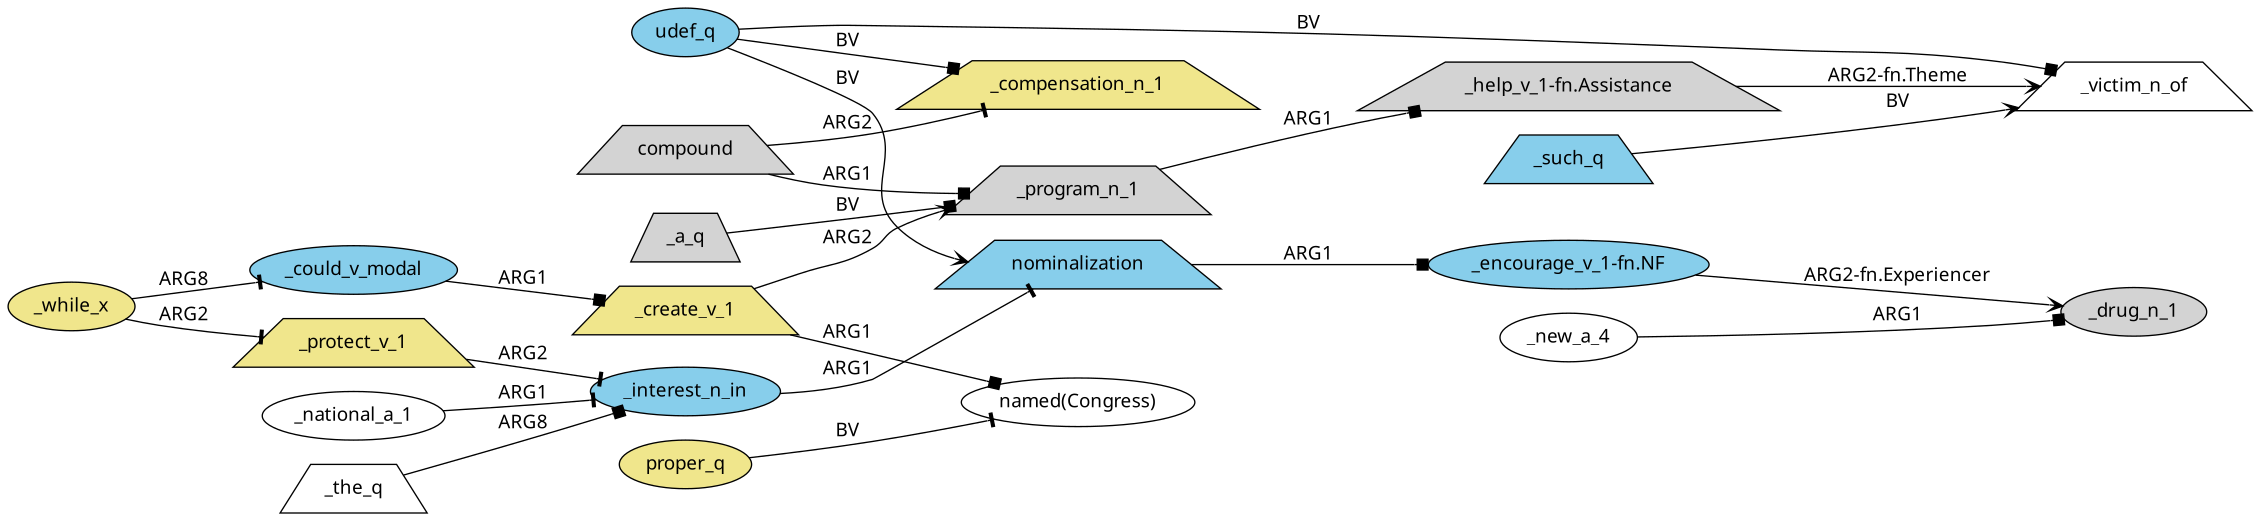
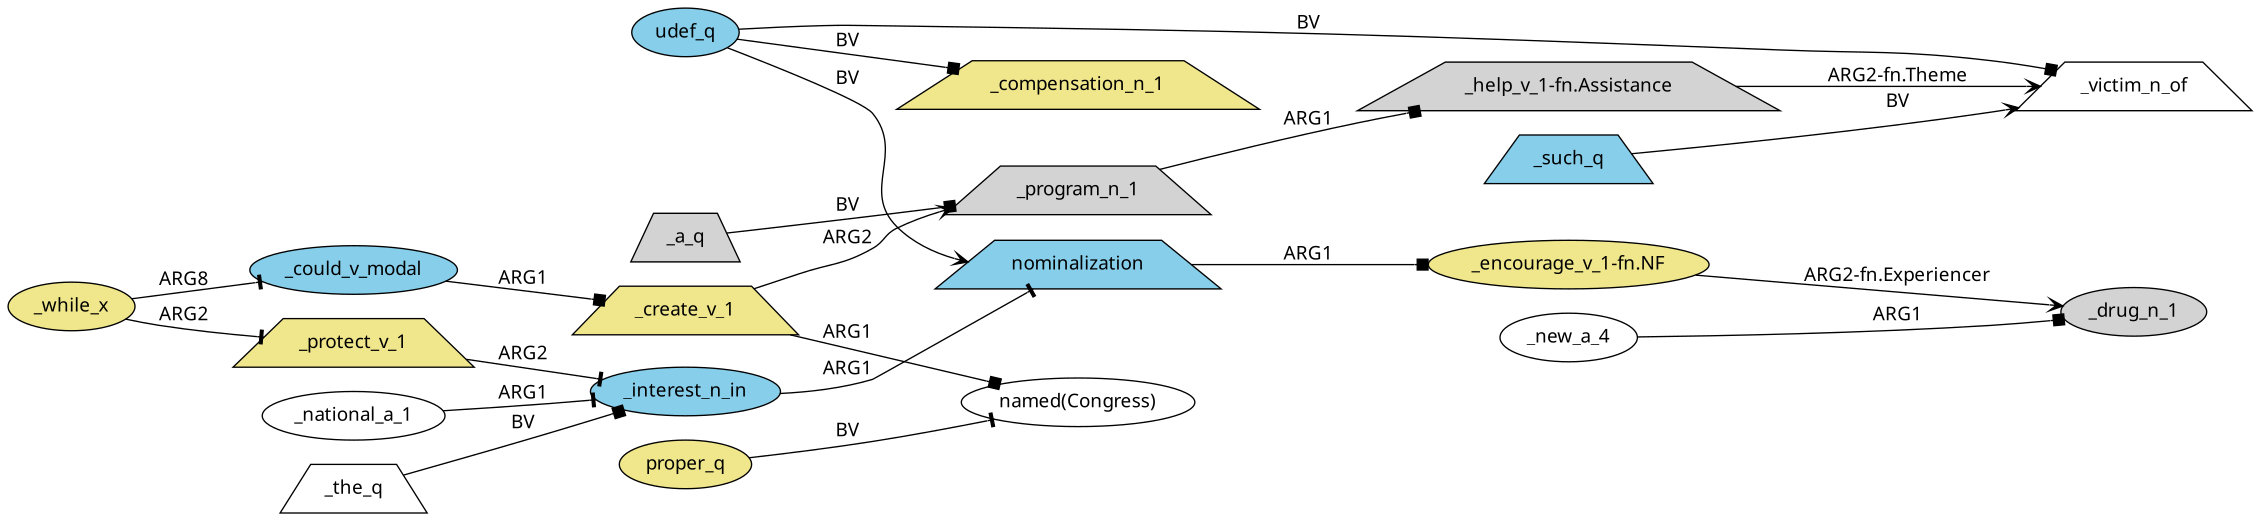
(685, 150) -> none
(1569, 265) -> (1569, 265)
(523, 423) -> (523, 423)
